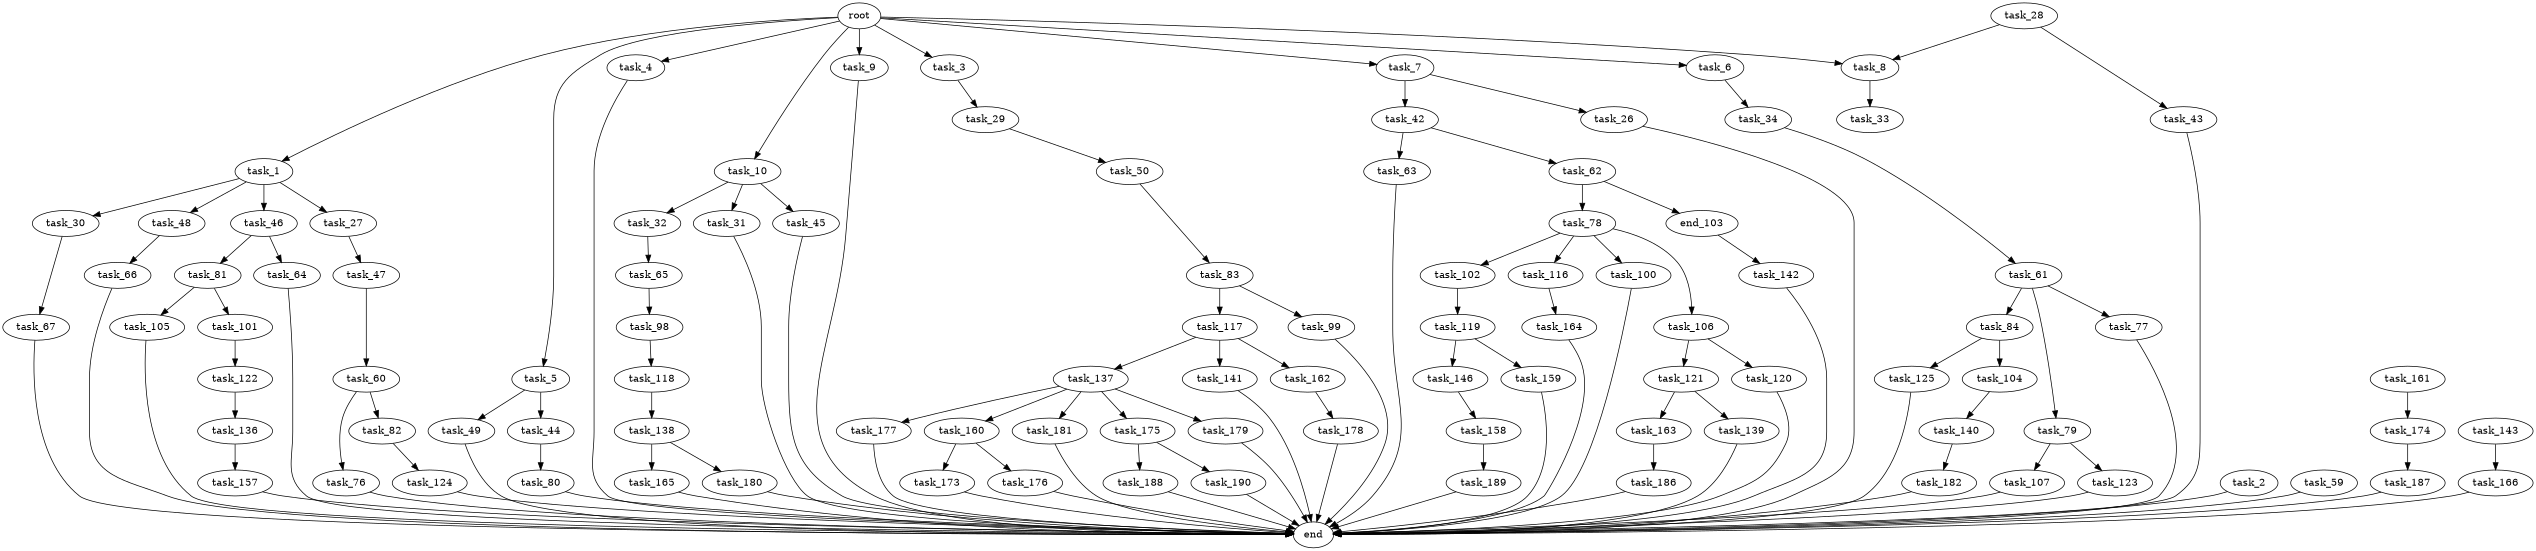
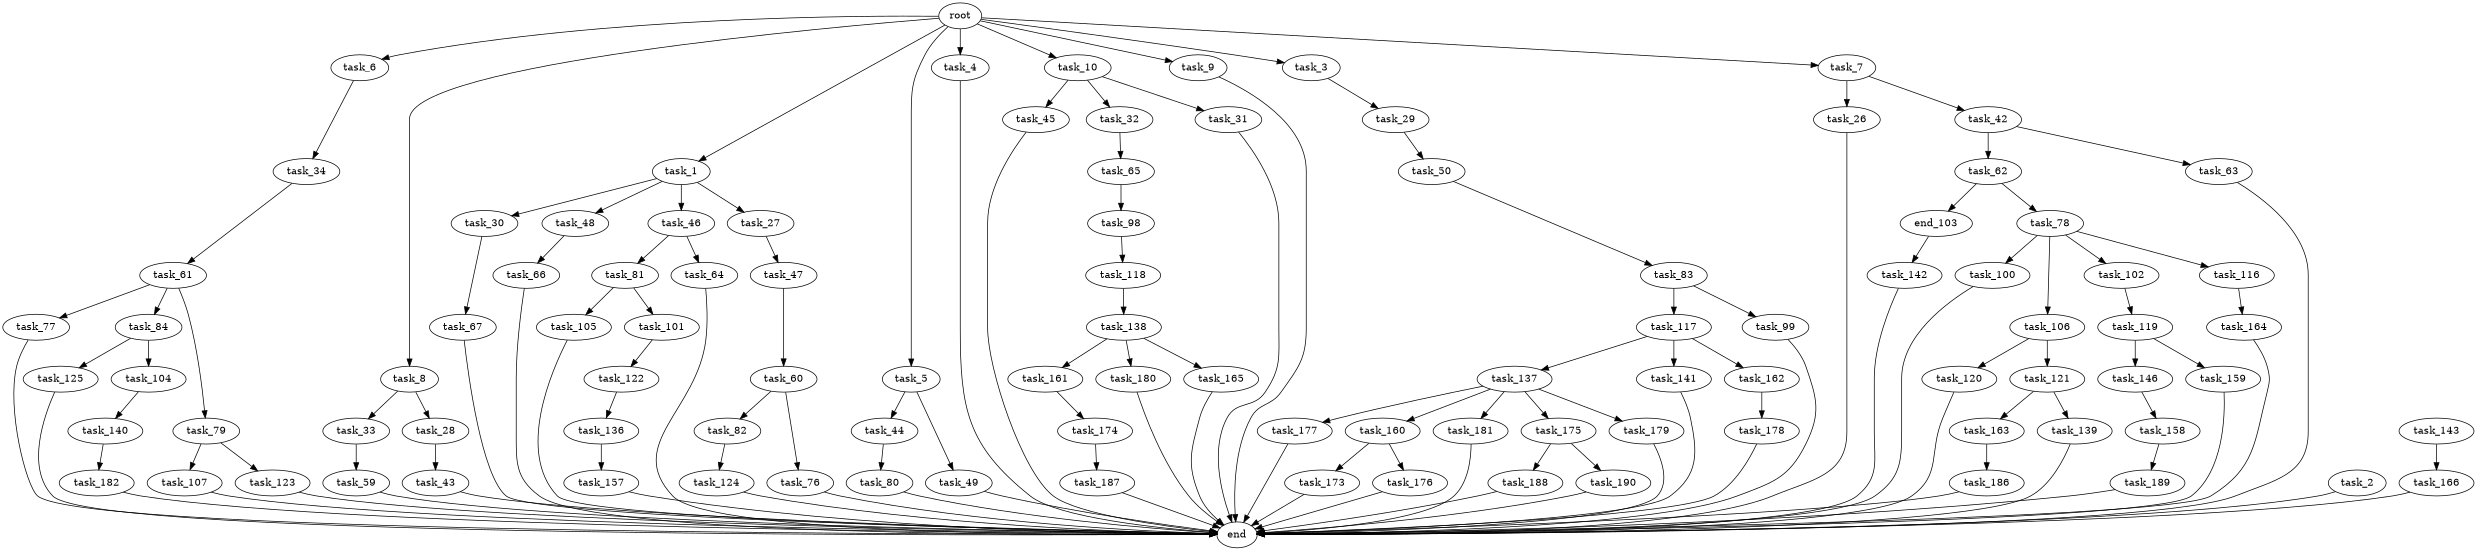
(1949, 41) -> (421, 402)
none -> (1088, 351)
none -> (356, 453)
